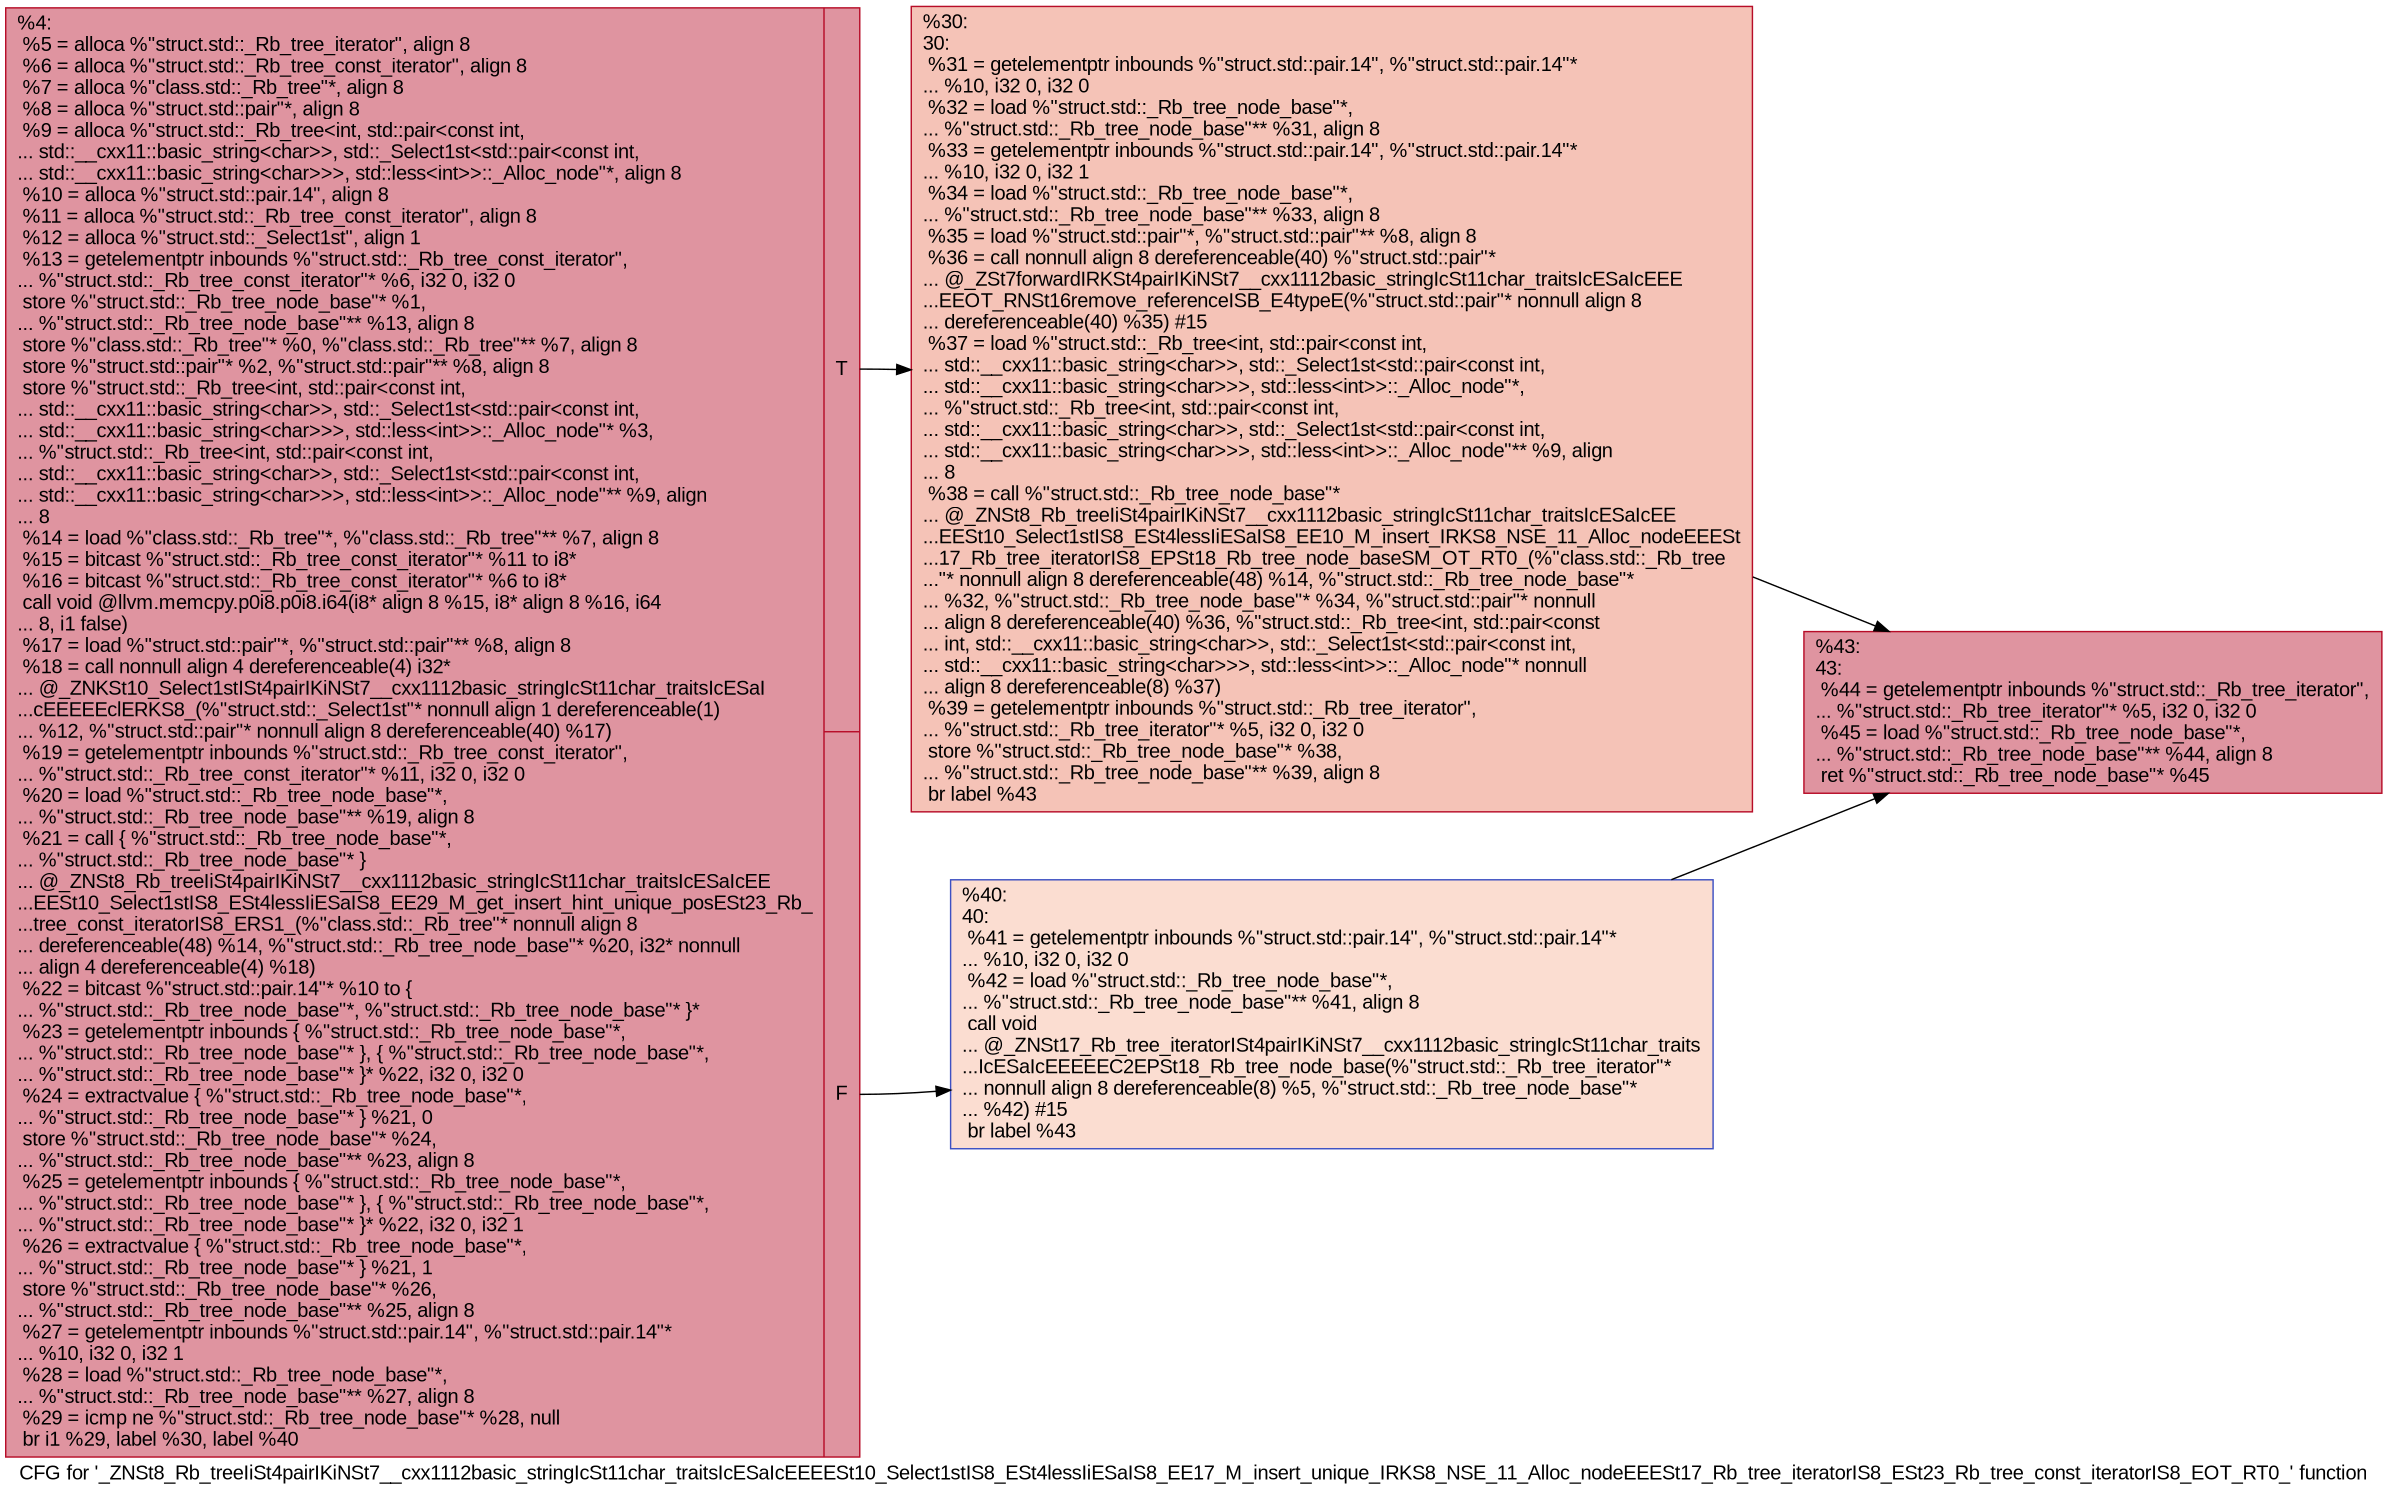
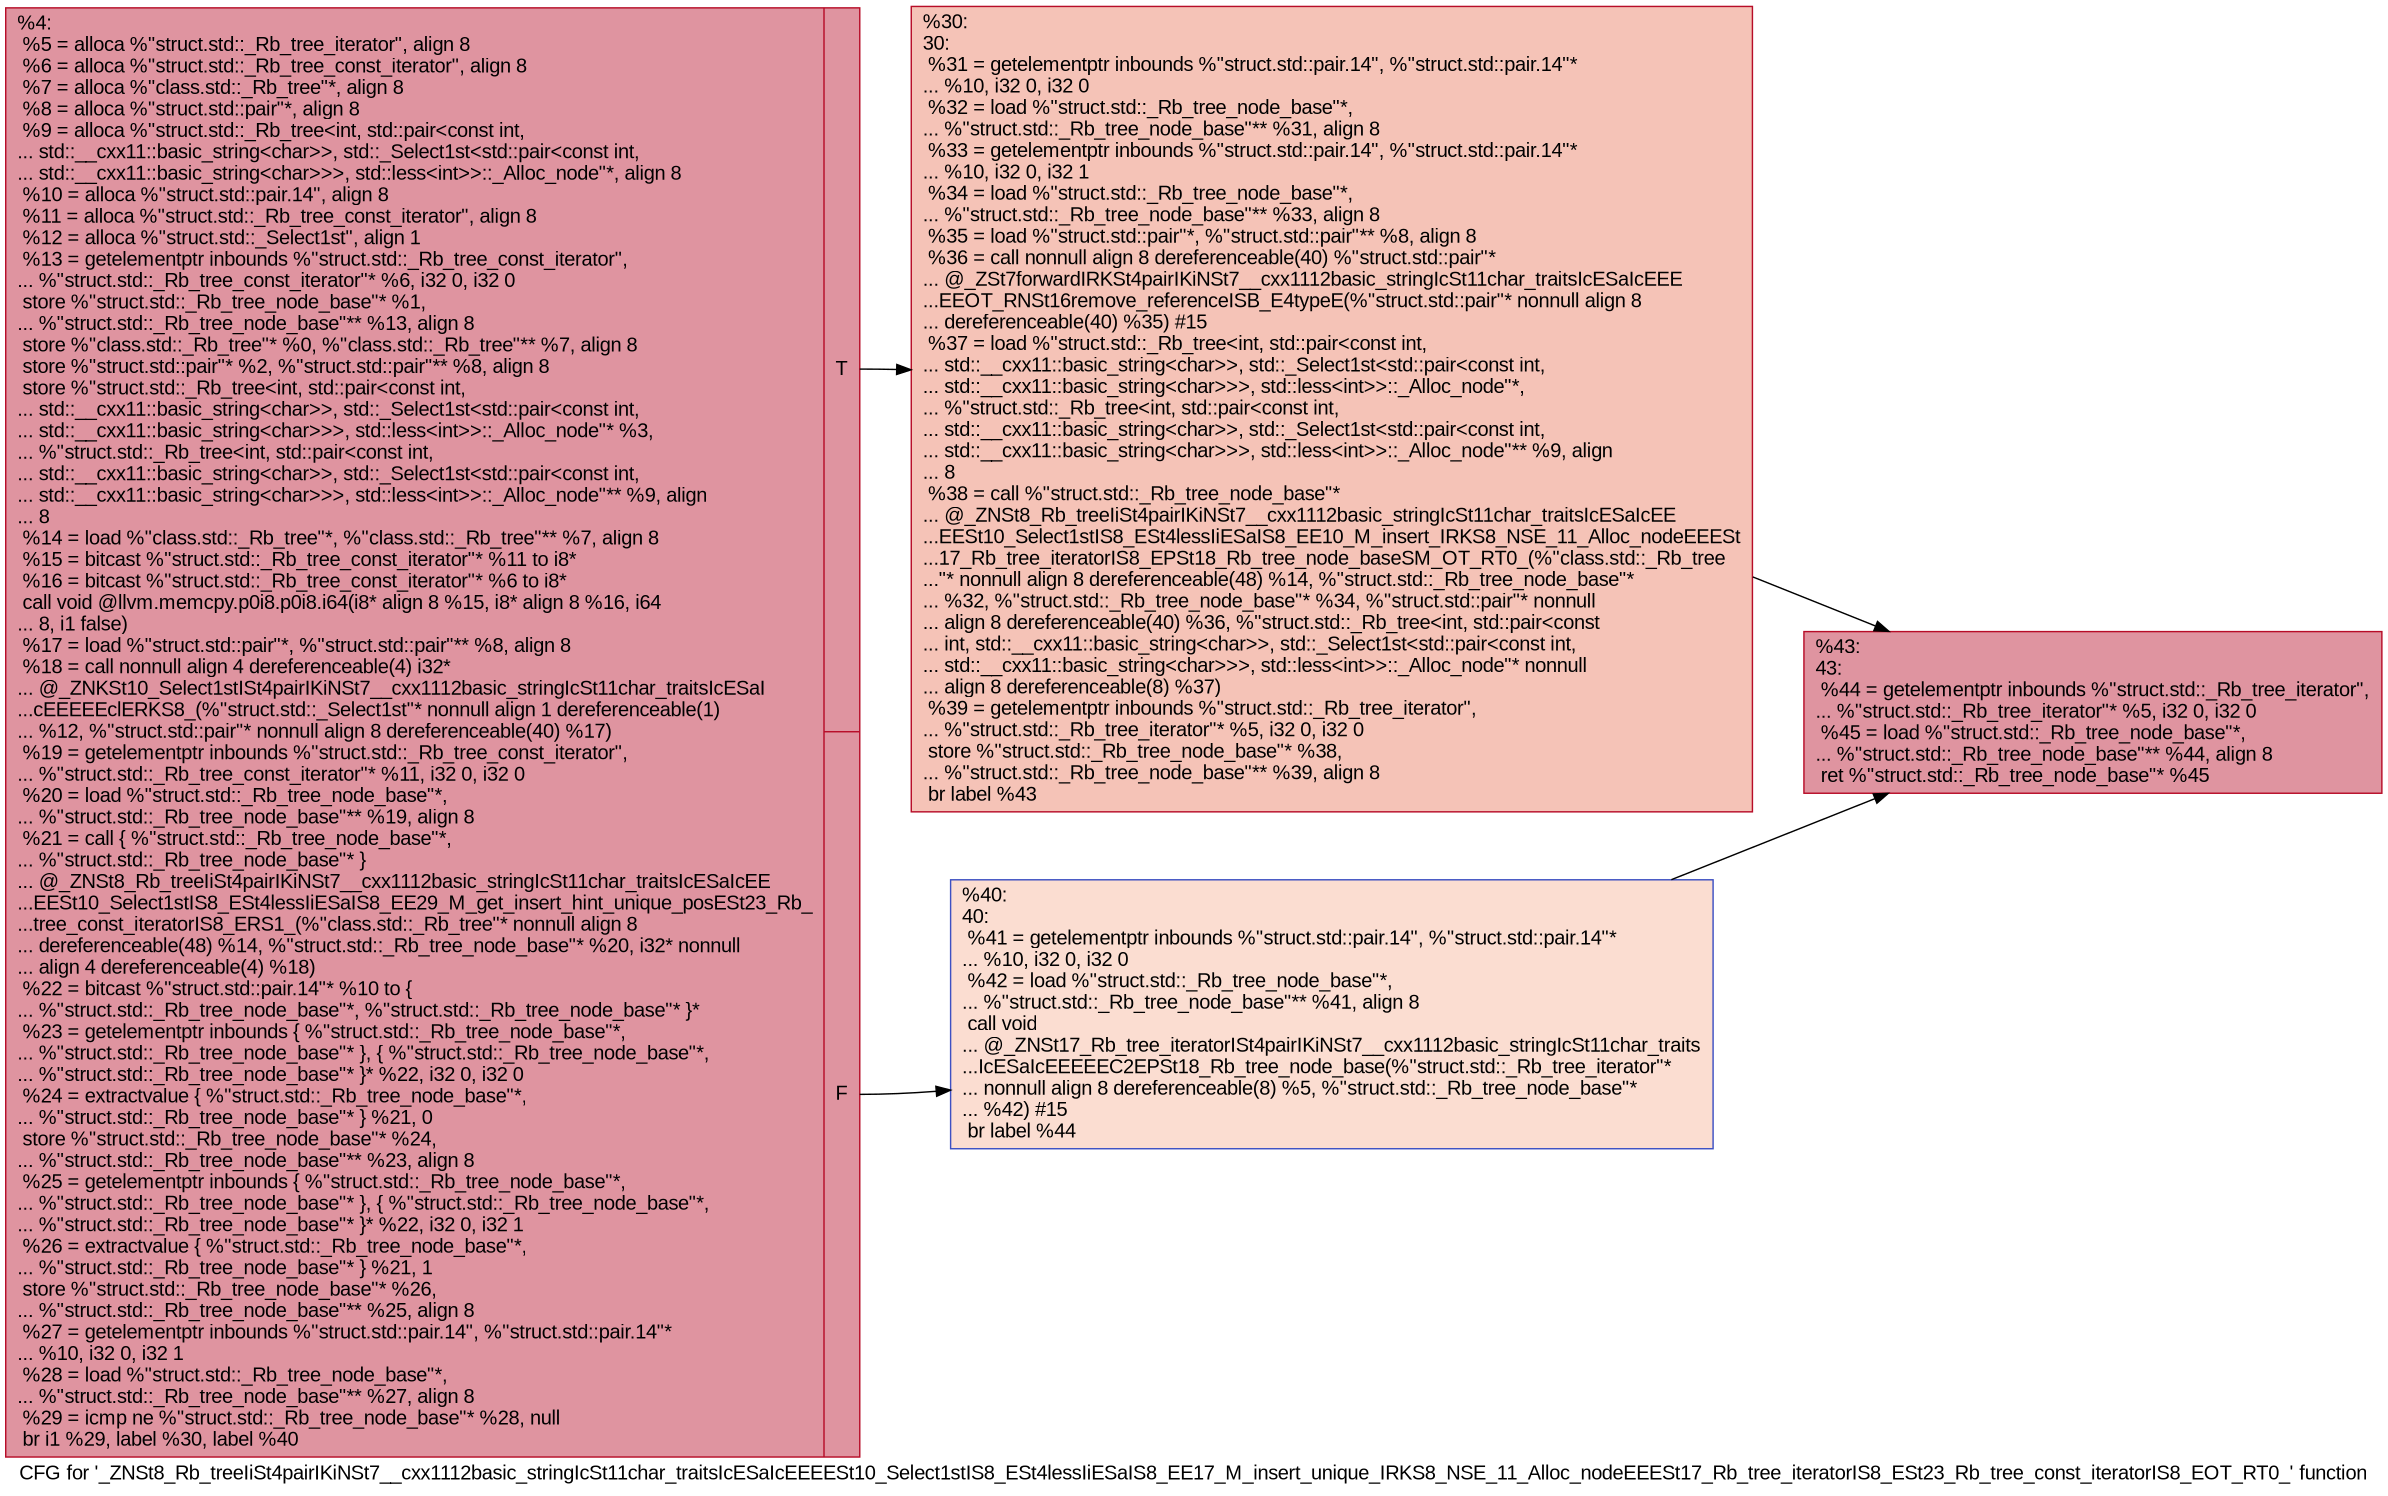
(1019, 1132) -> (1019, 1132)
